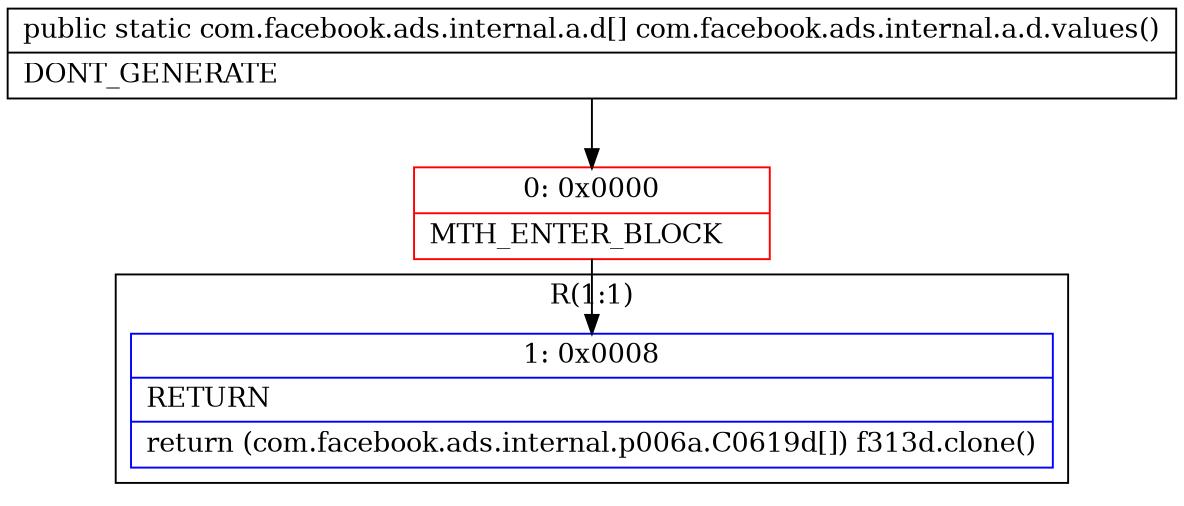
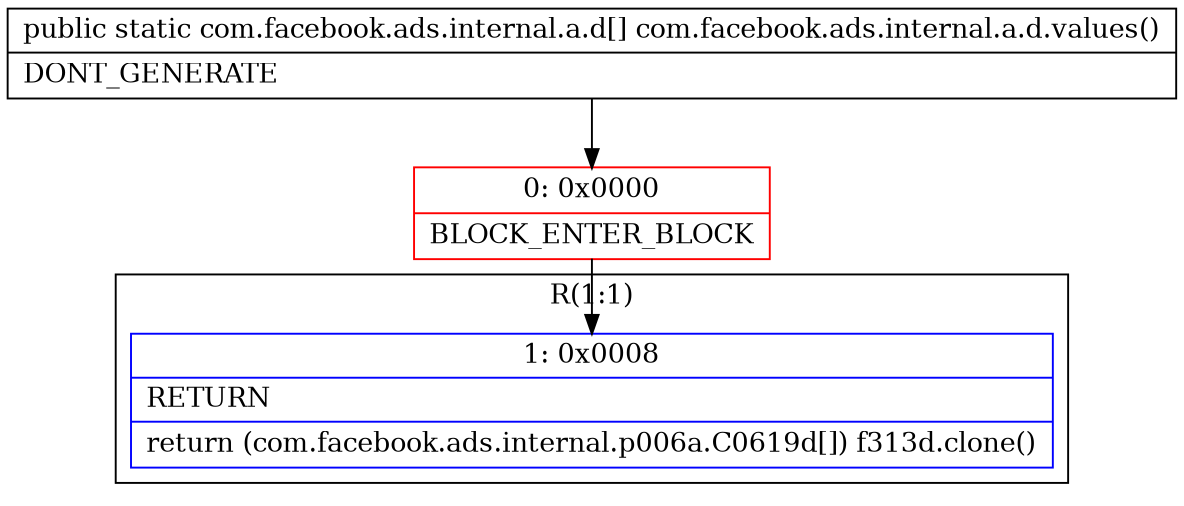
(577, 235) -> (592, 235)
